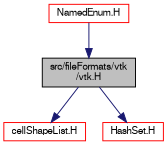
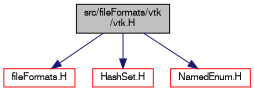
(89, 35) -> (167, 48)
(45, 132) -> (39, 78)
